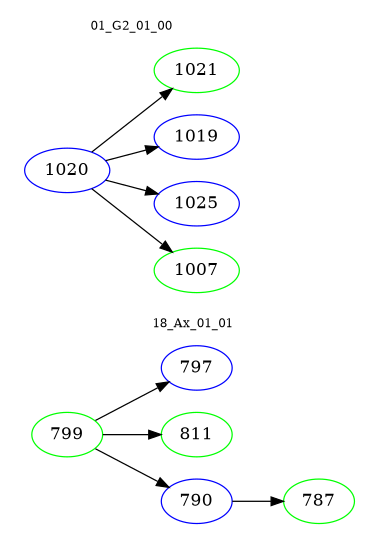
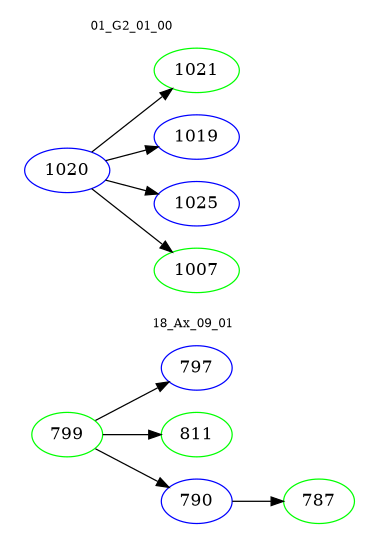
(193, 324) -> (193, 324)
